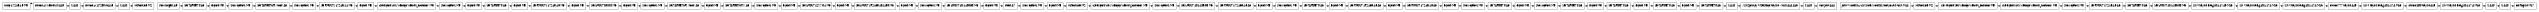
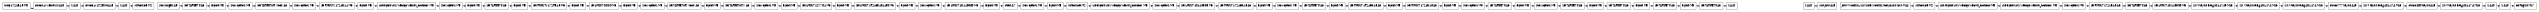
(33, 3) -> (31, 8)
(549, 6) -> (549, 6)
(604, 6) -> (604, 6)
(1770, 6) -> none
(1827, 6) -> (1827, 6)
(1968, 6) -> (1968, 6)
